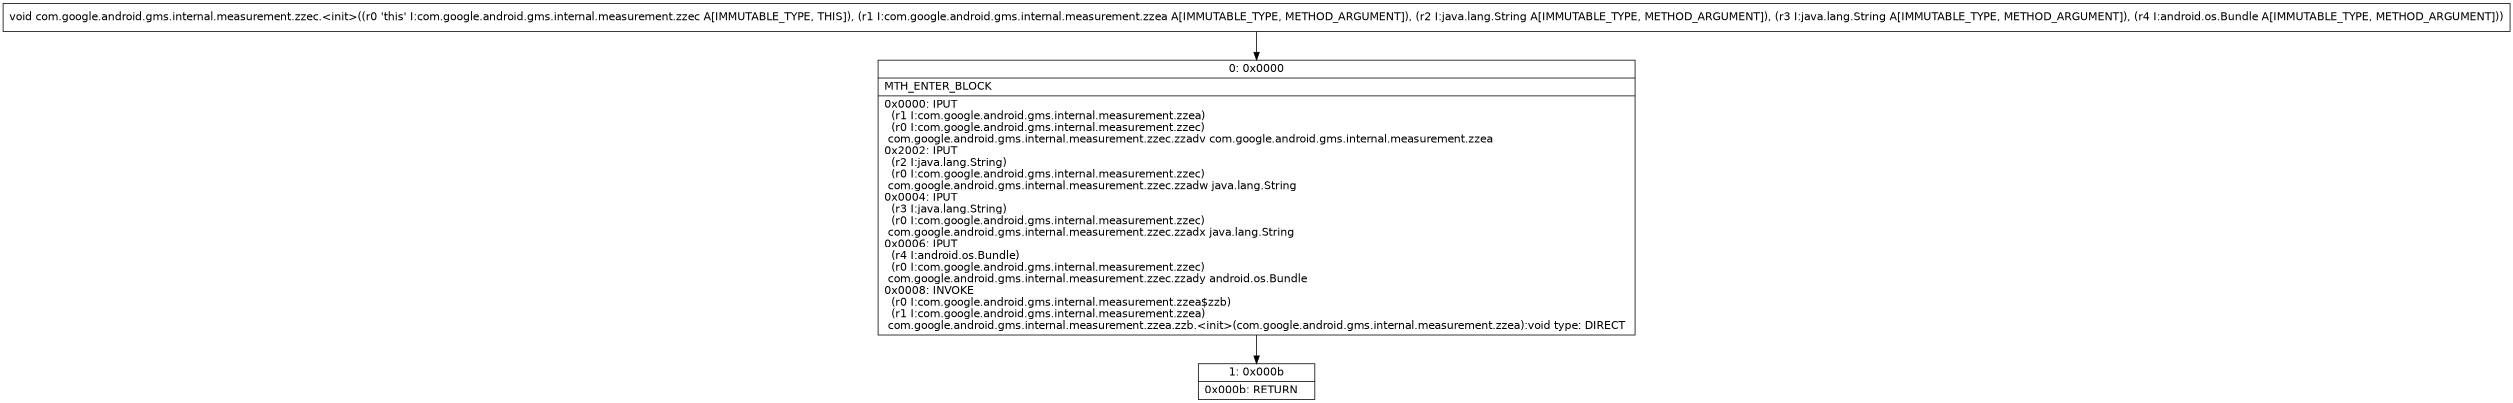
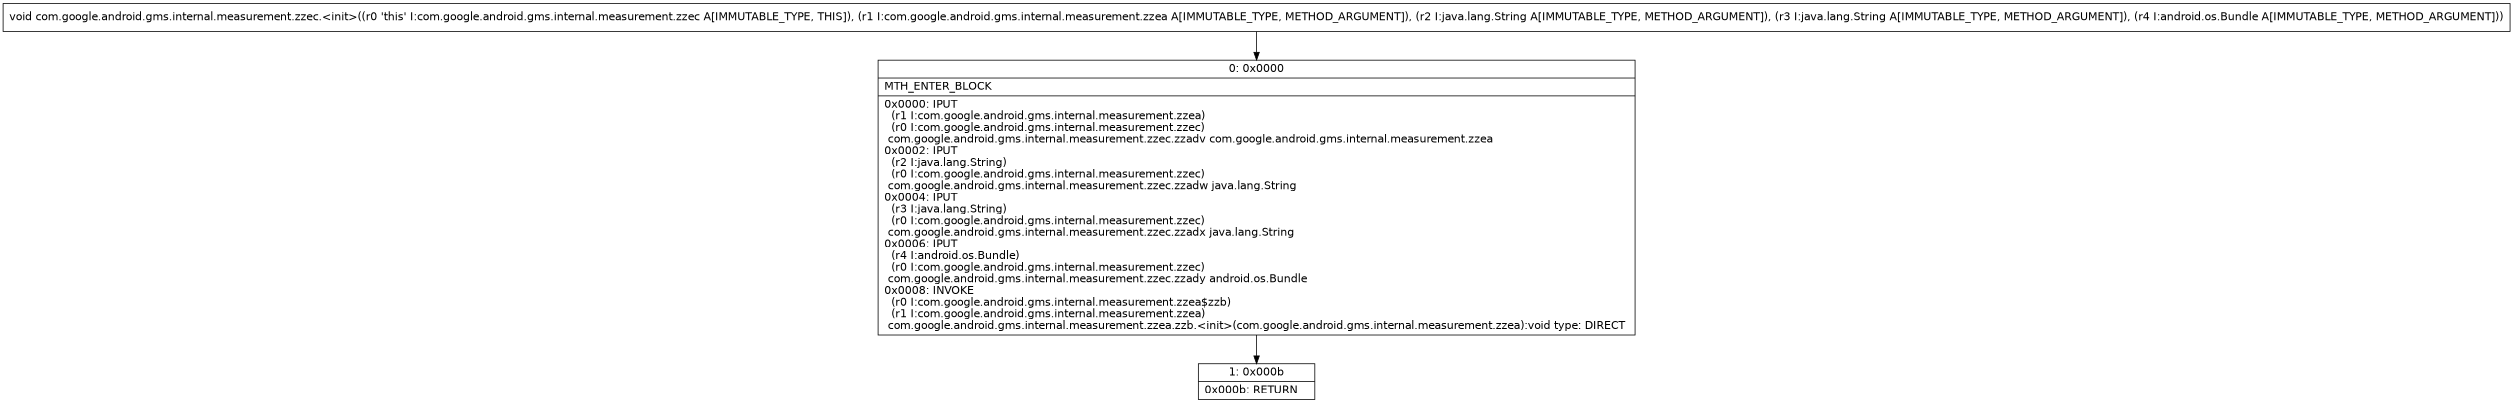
(924, 151) -> (924, 151)
